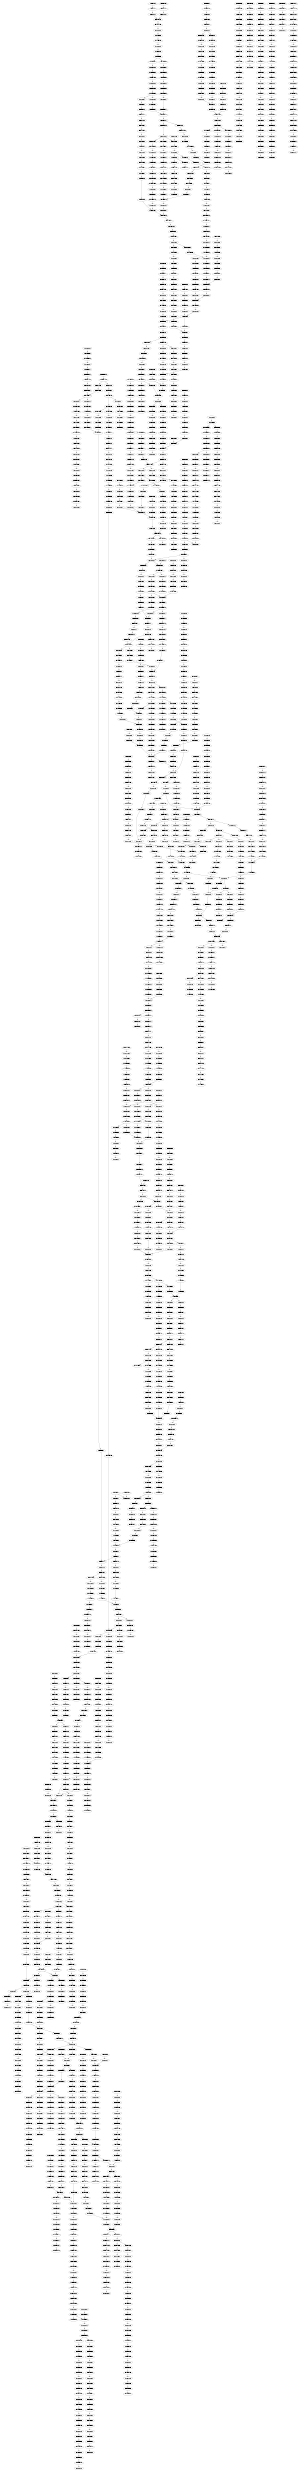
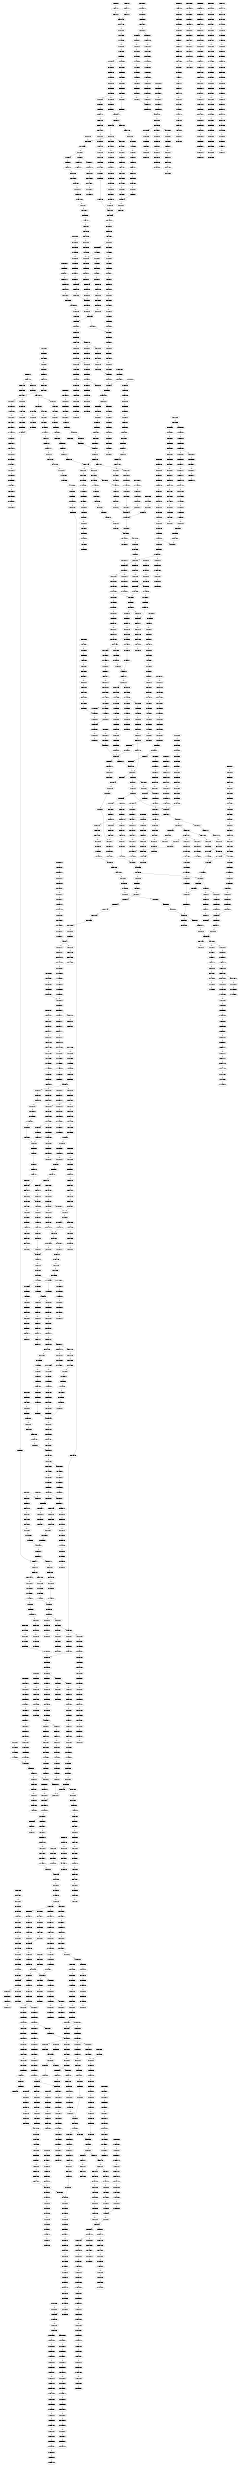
none -> (48, 1043)
(26, 1869) -> none
(40, 2023) -> none
none -> (78, 2023)
